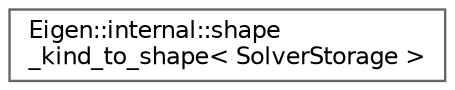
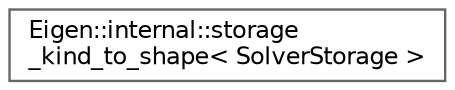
(227, 45) -> (227, 45)
